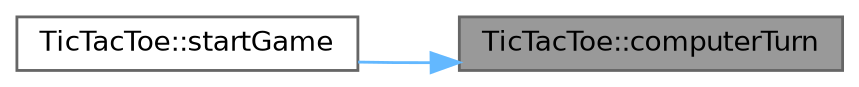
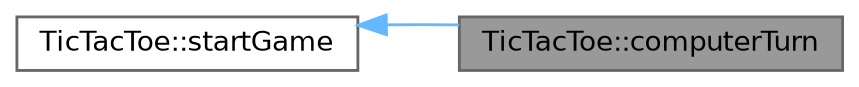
(394, 63) -> (423, 25)
